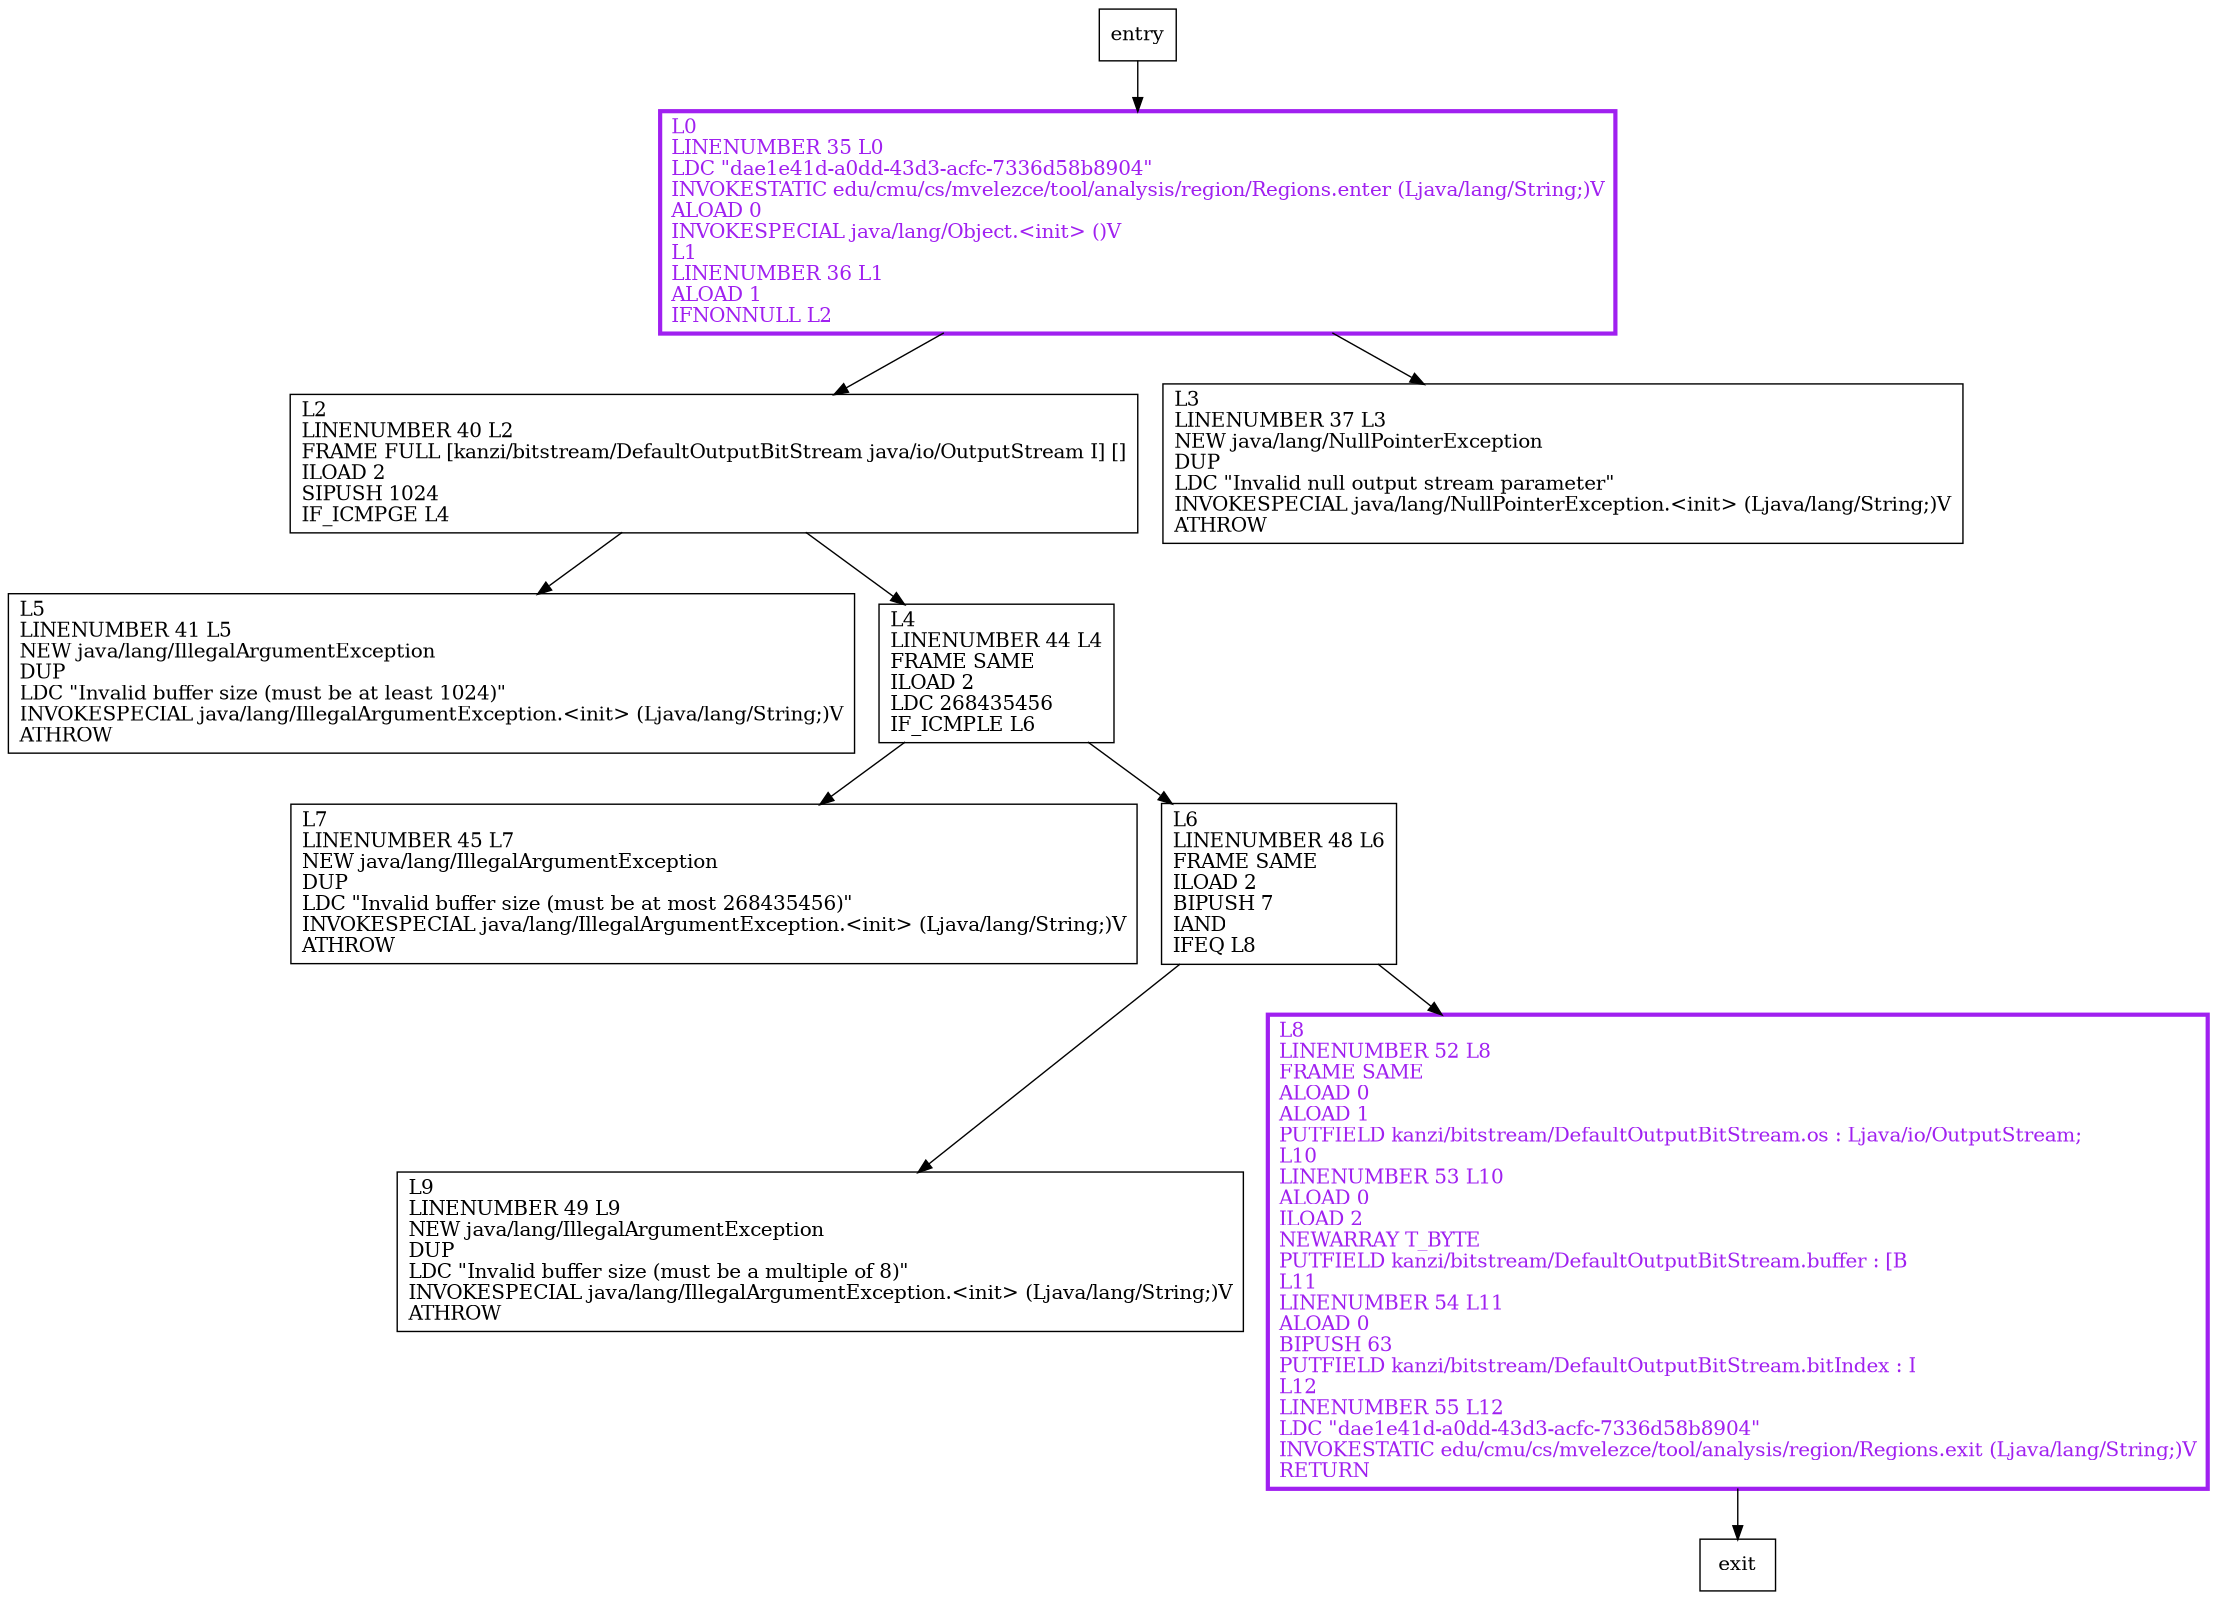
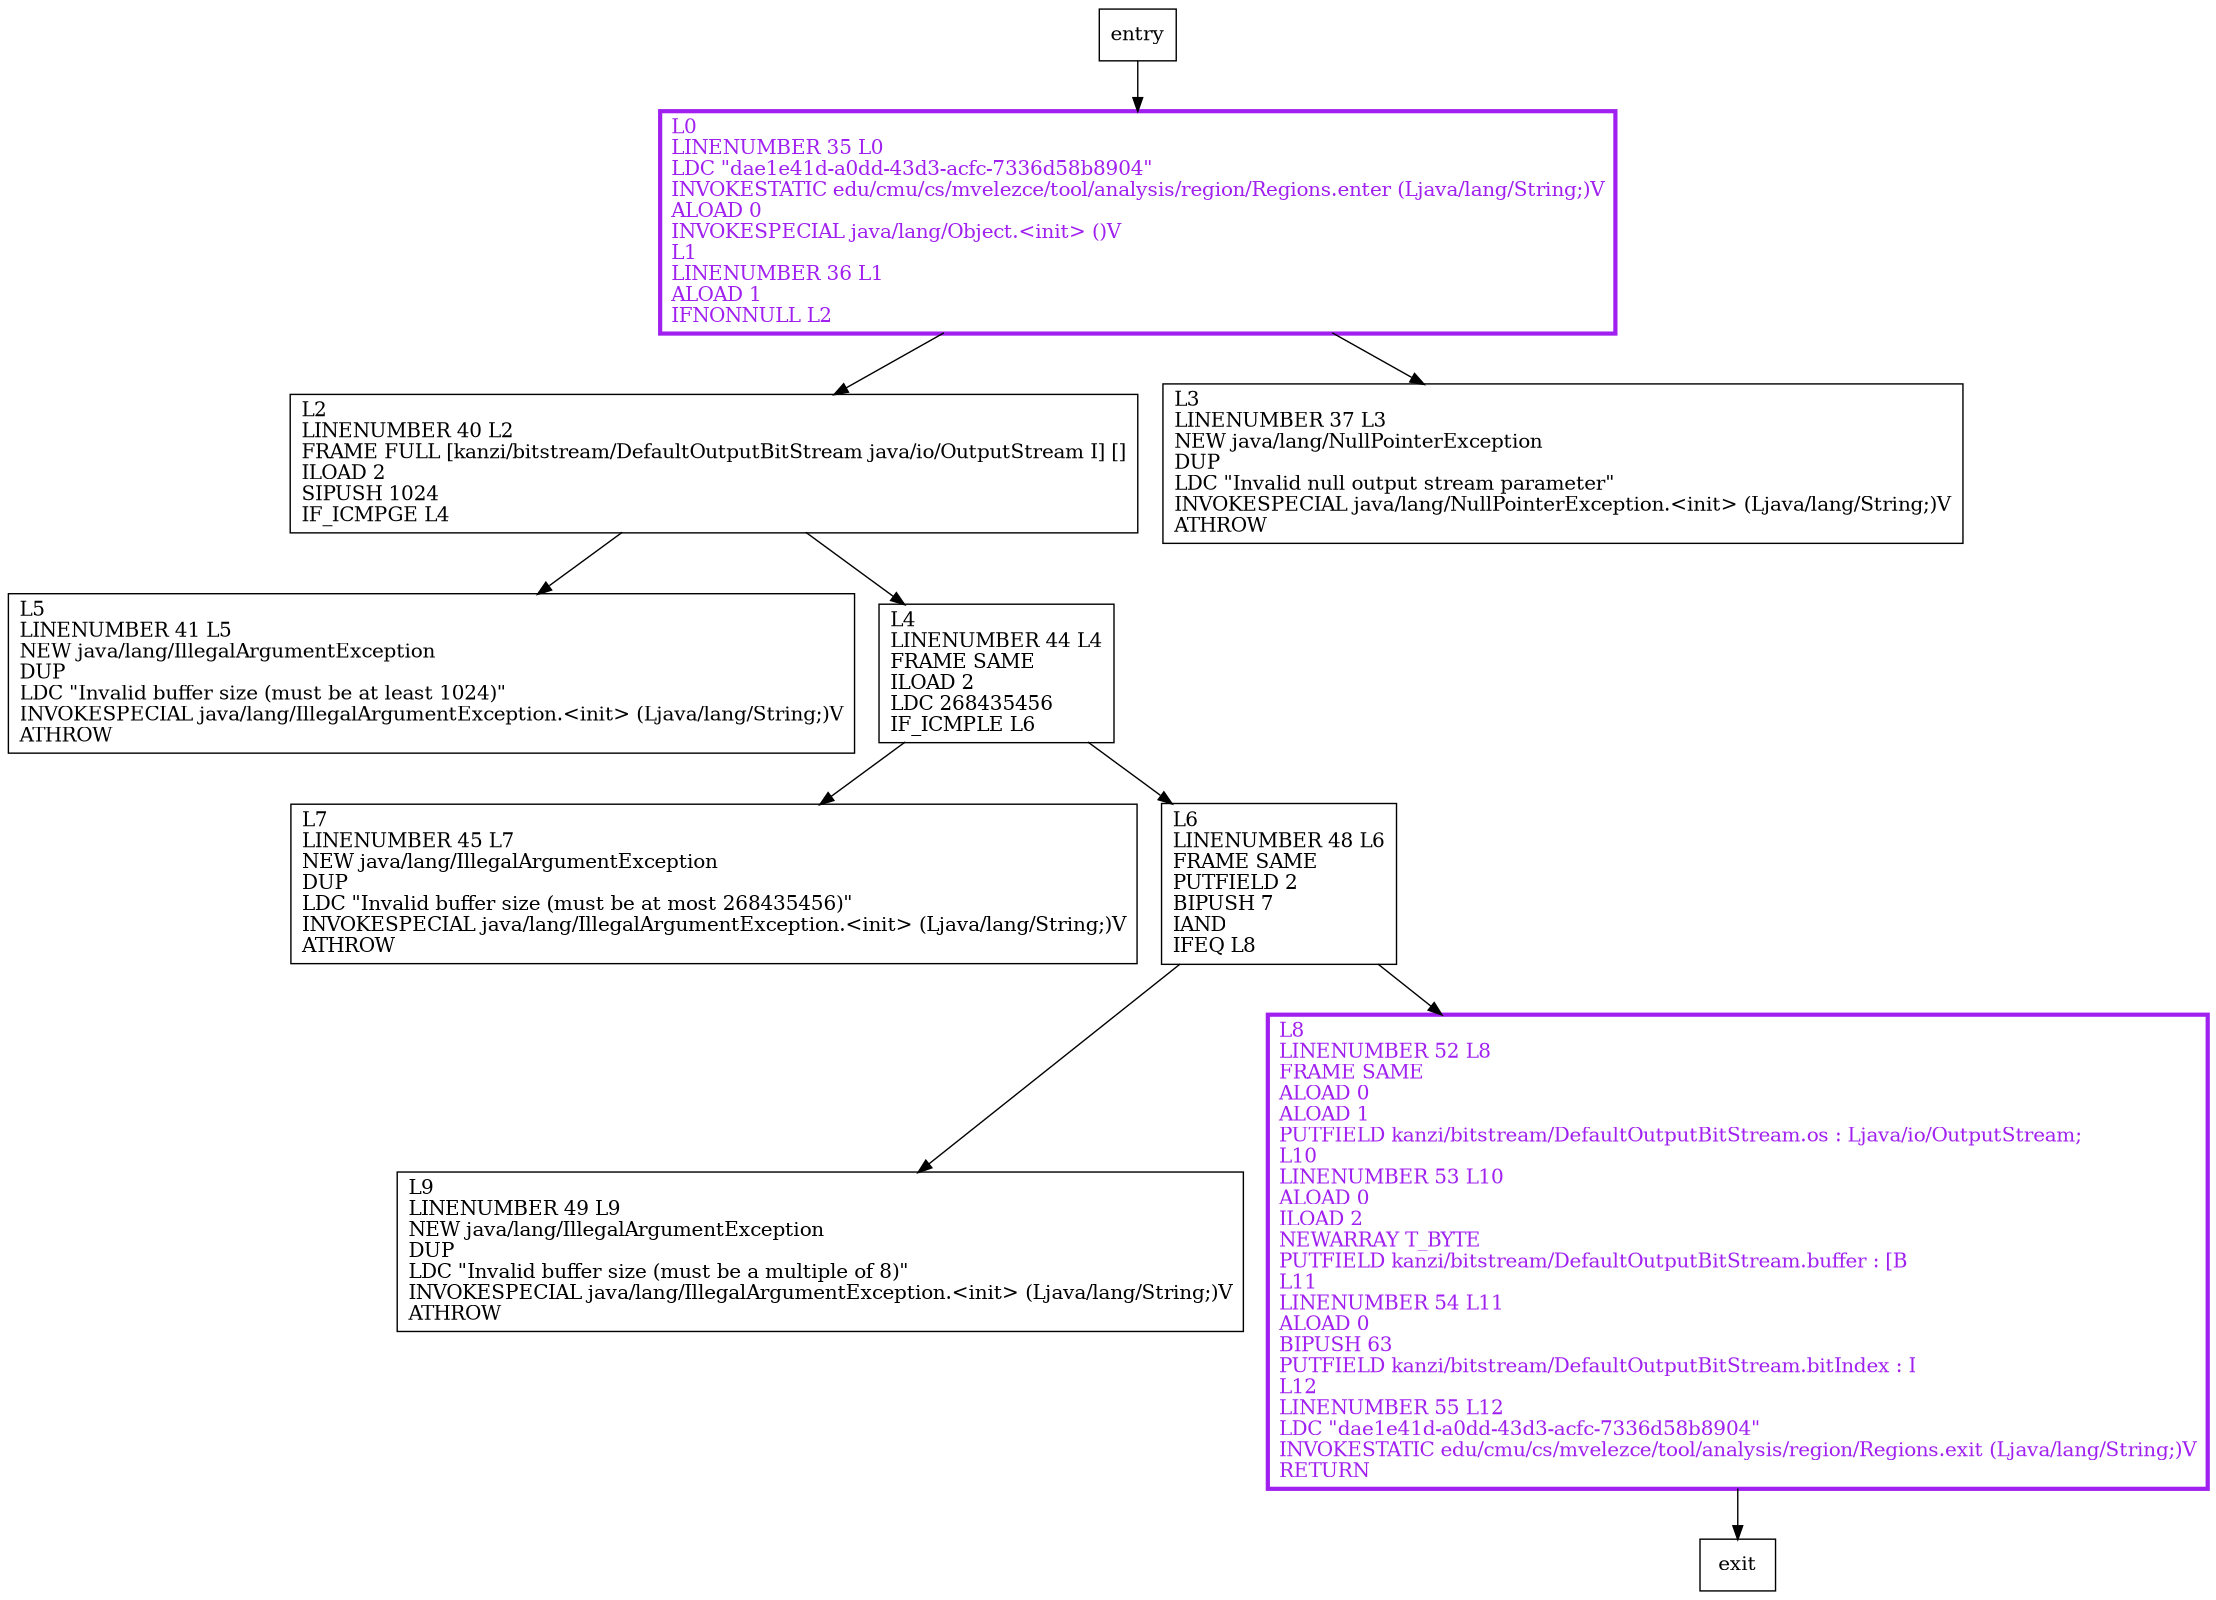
(1279, 884) -> (1279, 884)
